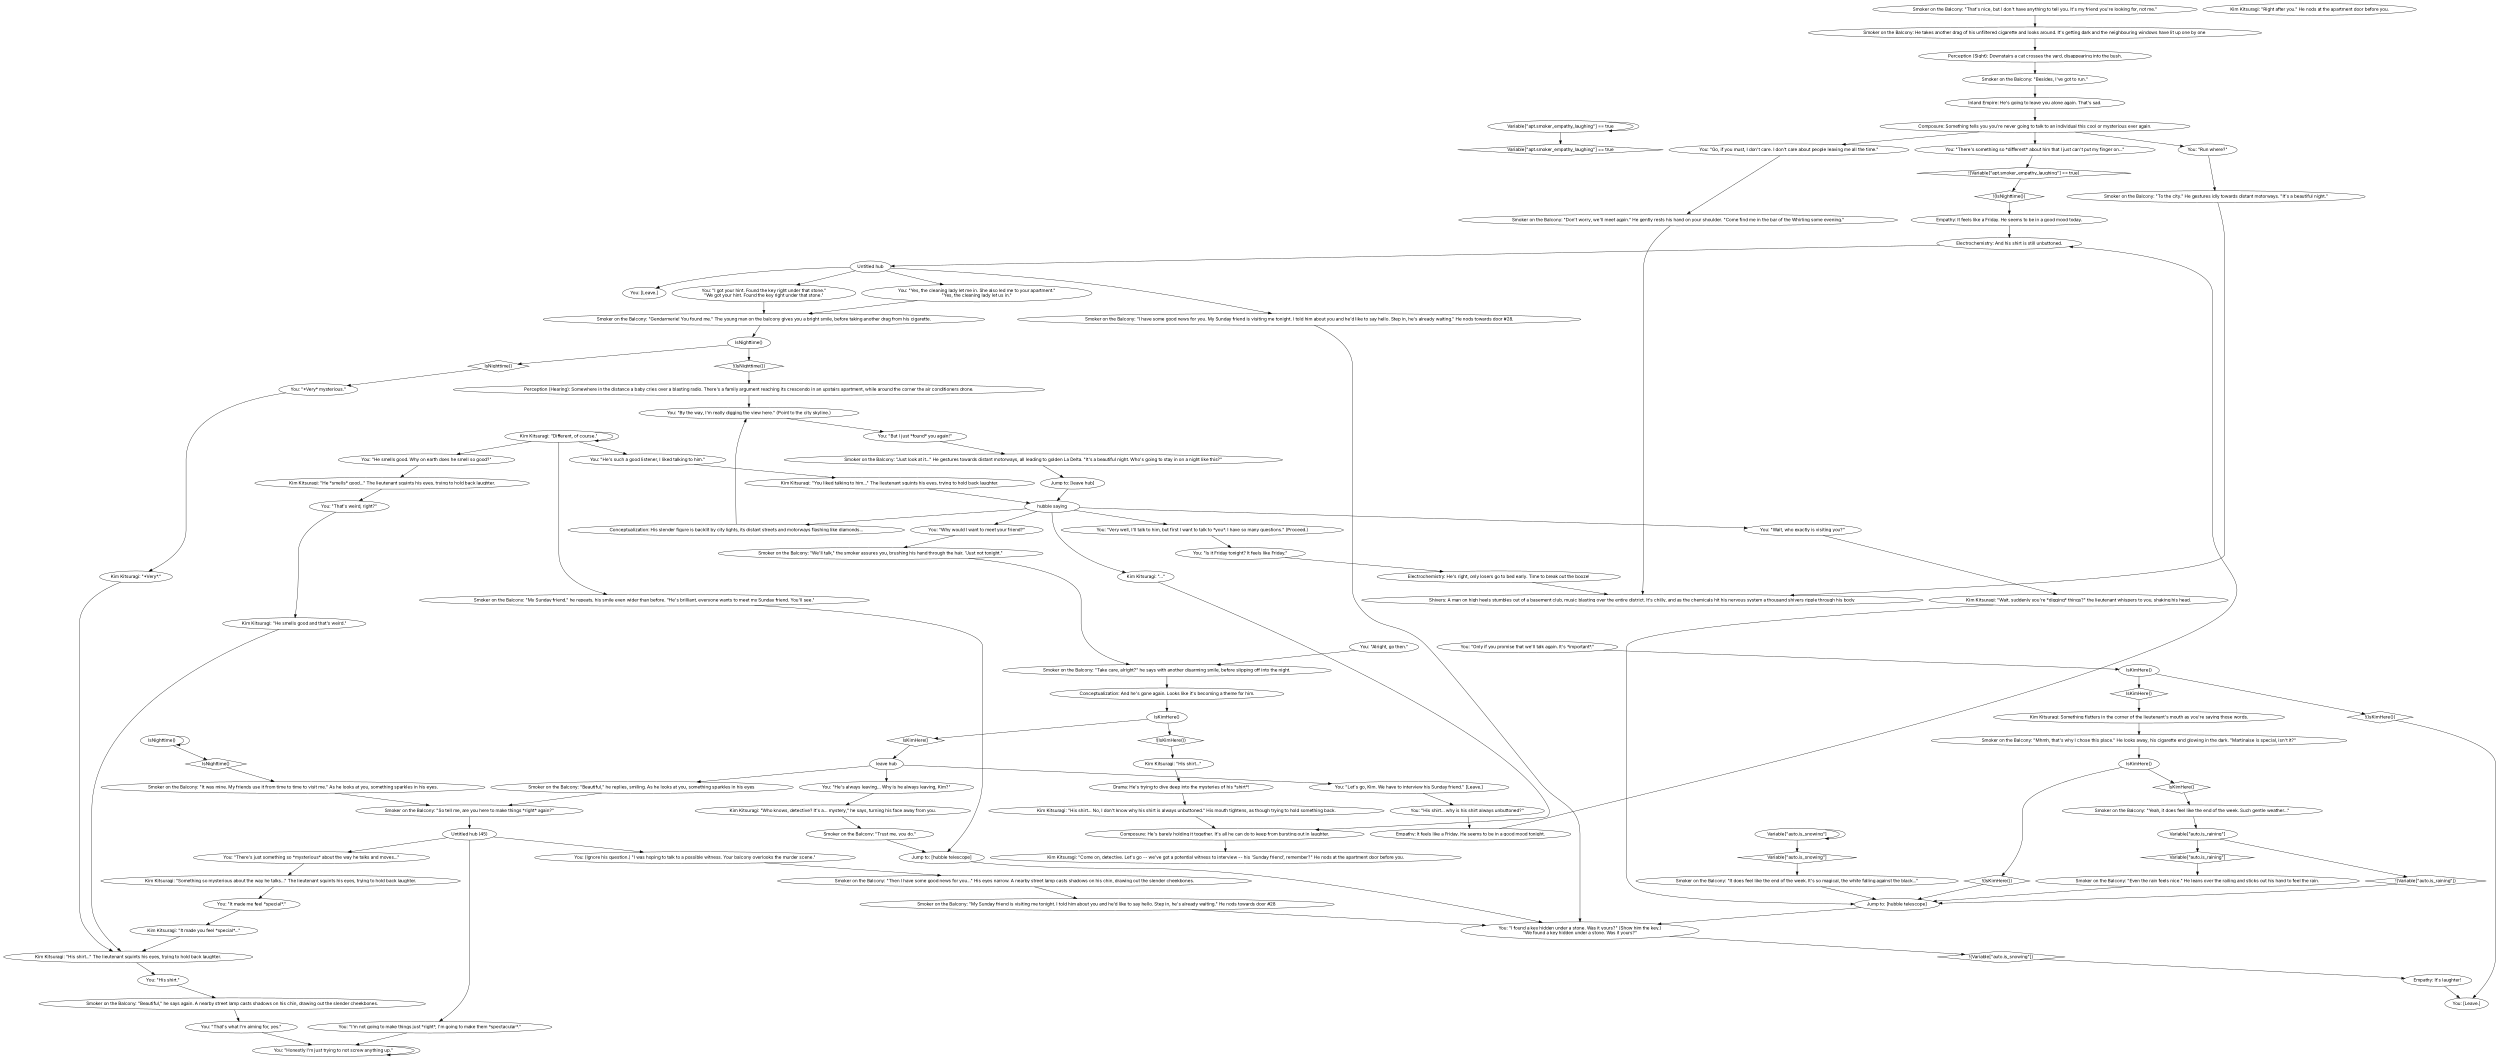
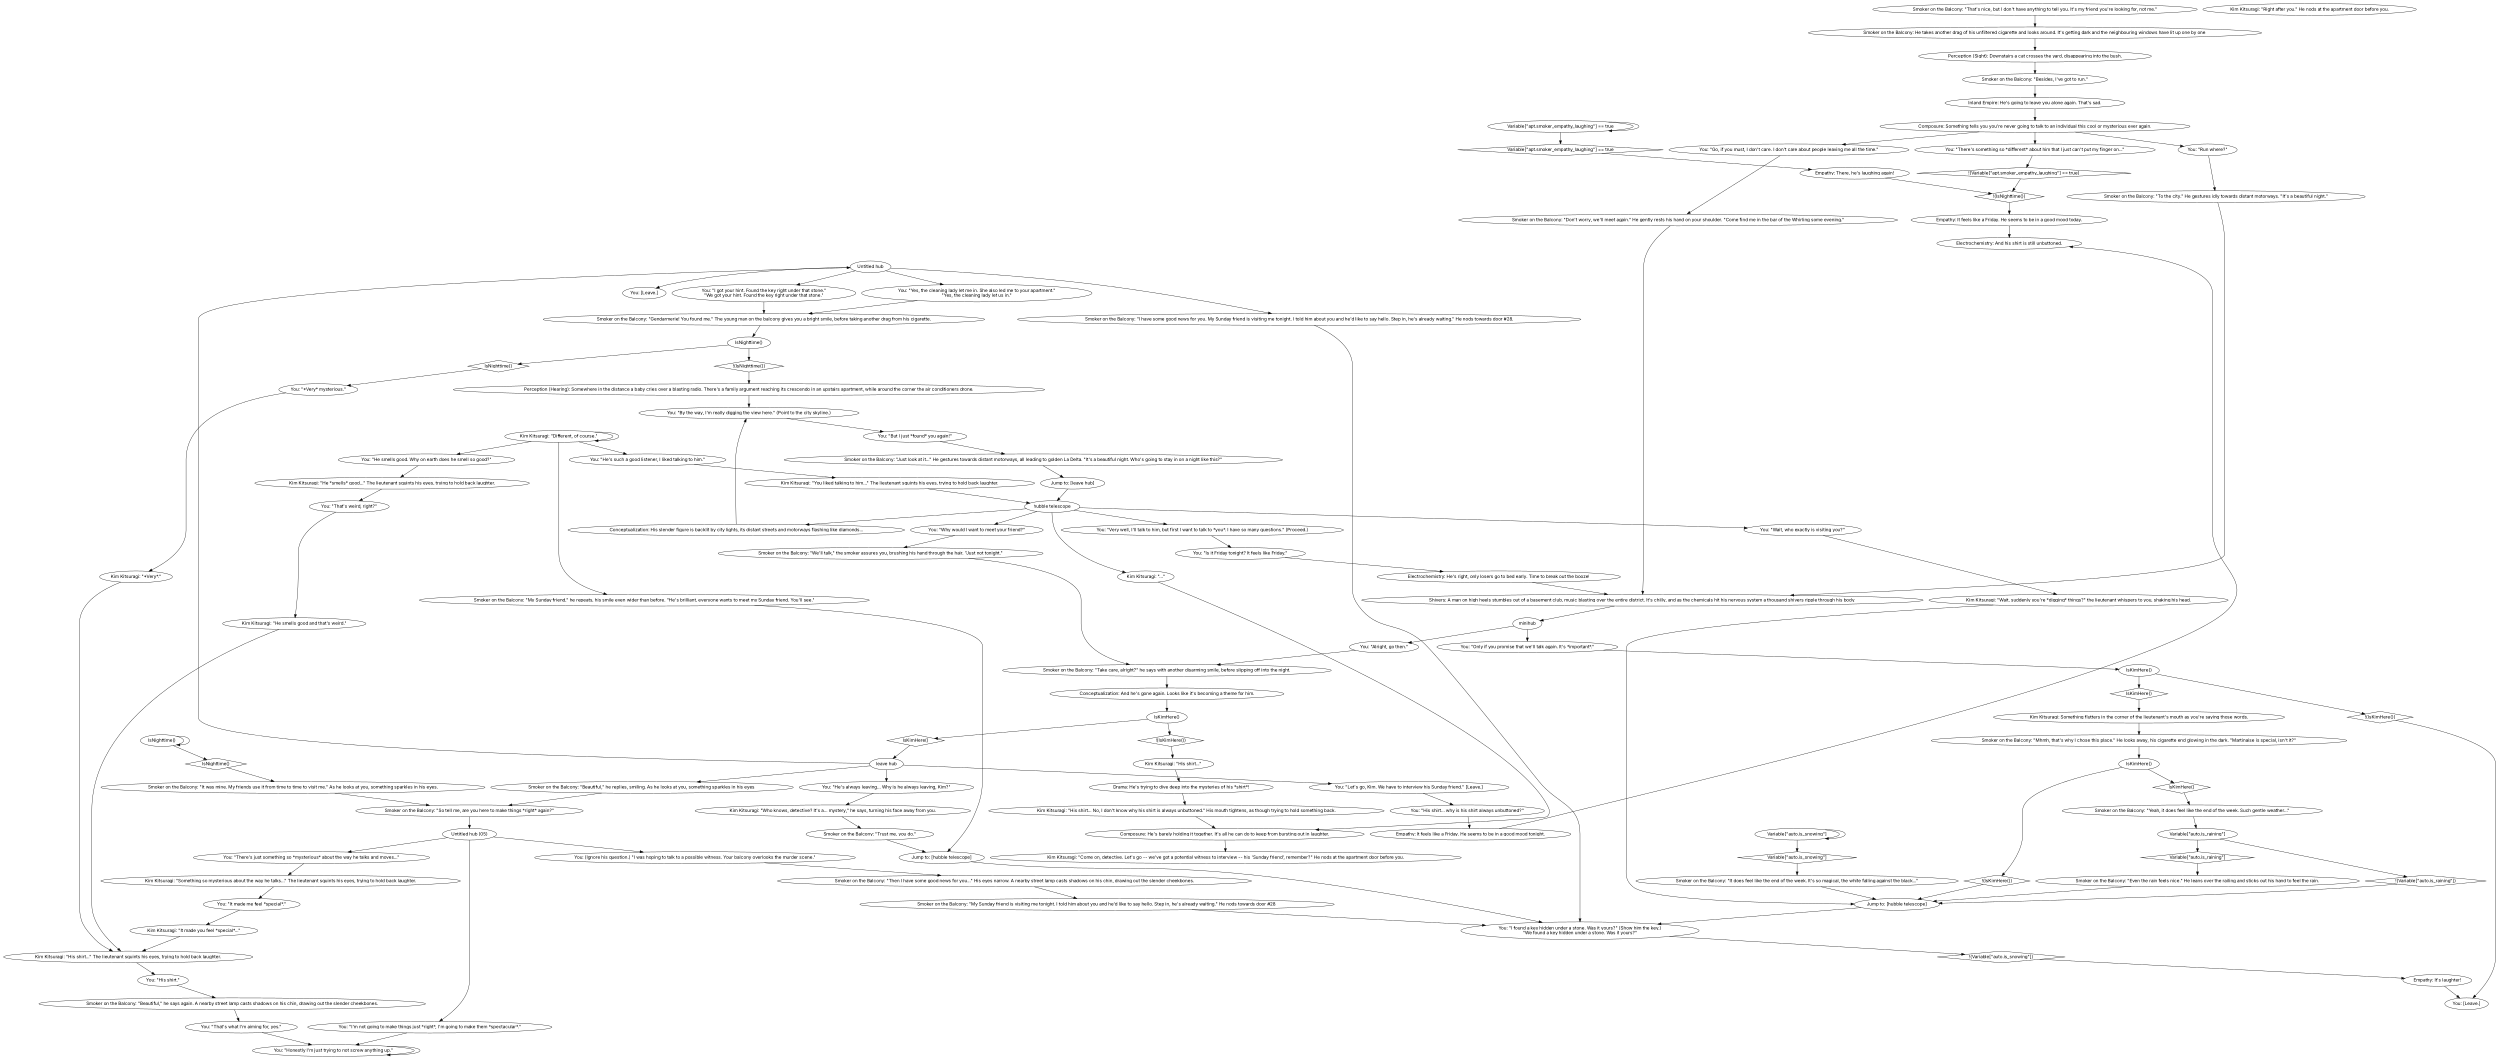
none -> (1855, 173)
(1417, 256) -> (198, 529)
(1052, 507) -> (1052, 507)
none -> (1527, 624)
(469, 834) -> (469, 834)
